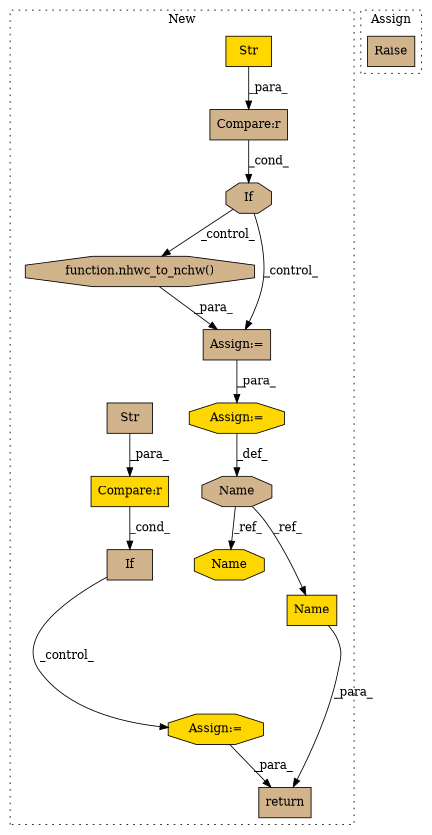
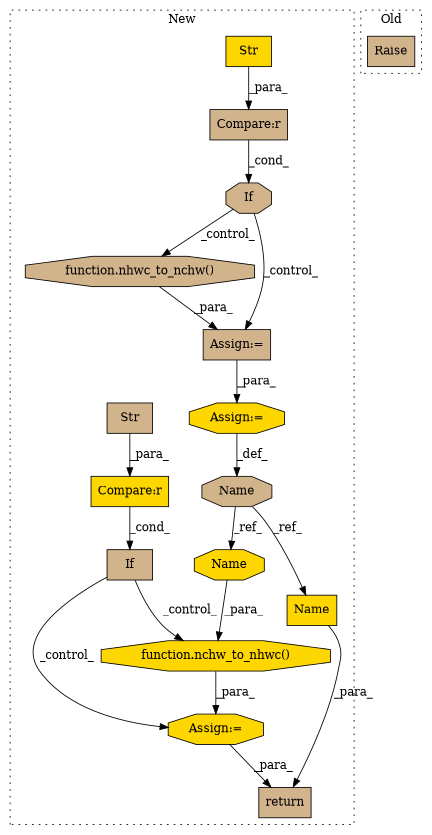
(391, 20) -> (391, 20)
none -> (216, 656)
